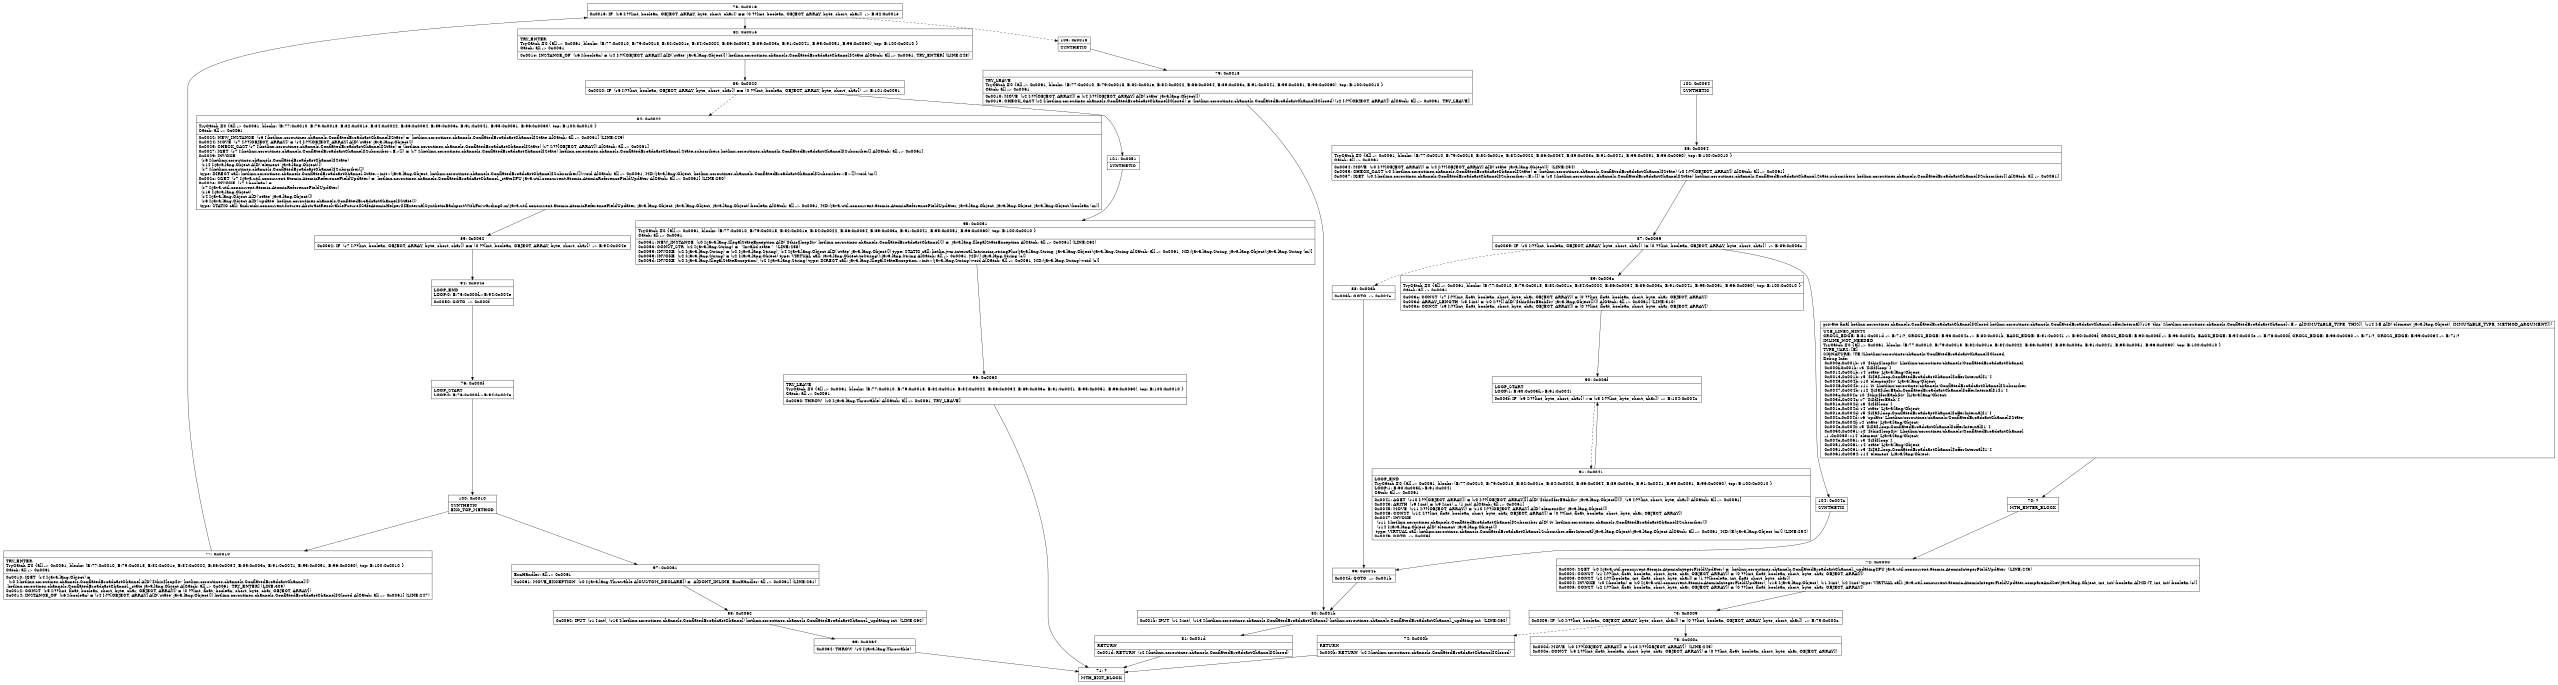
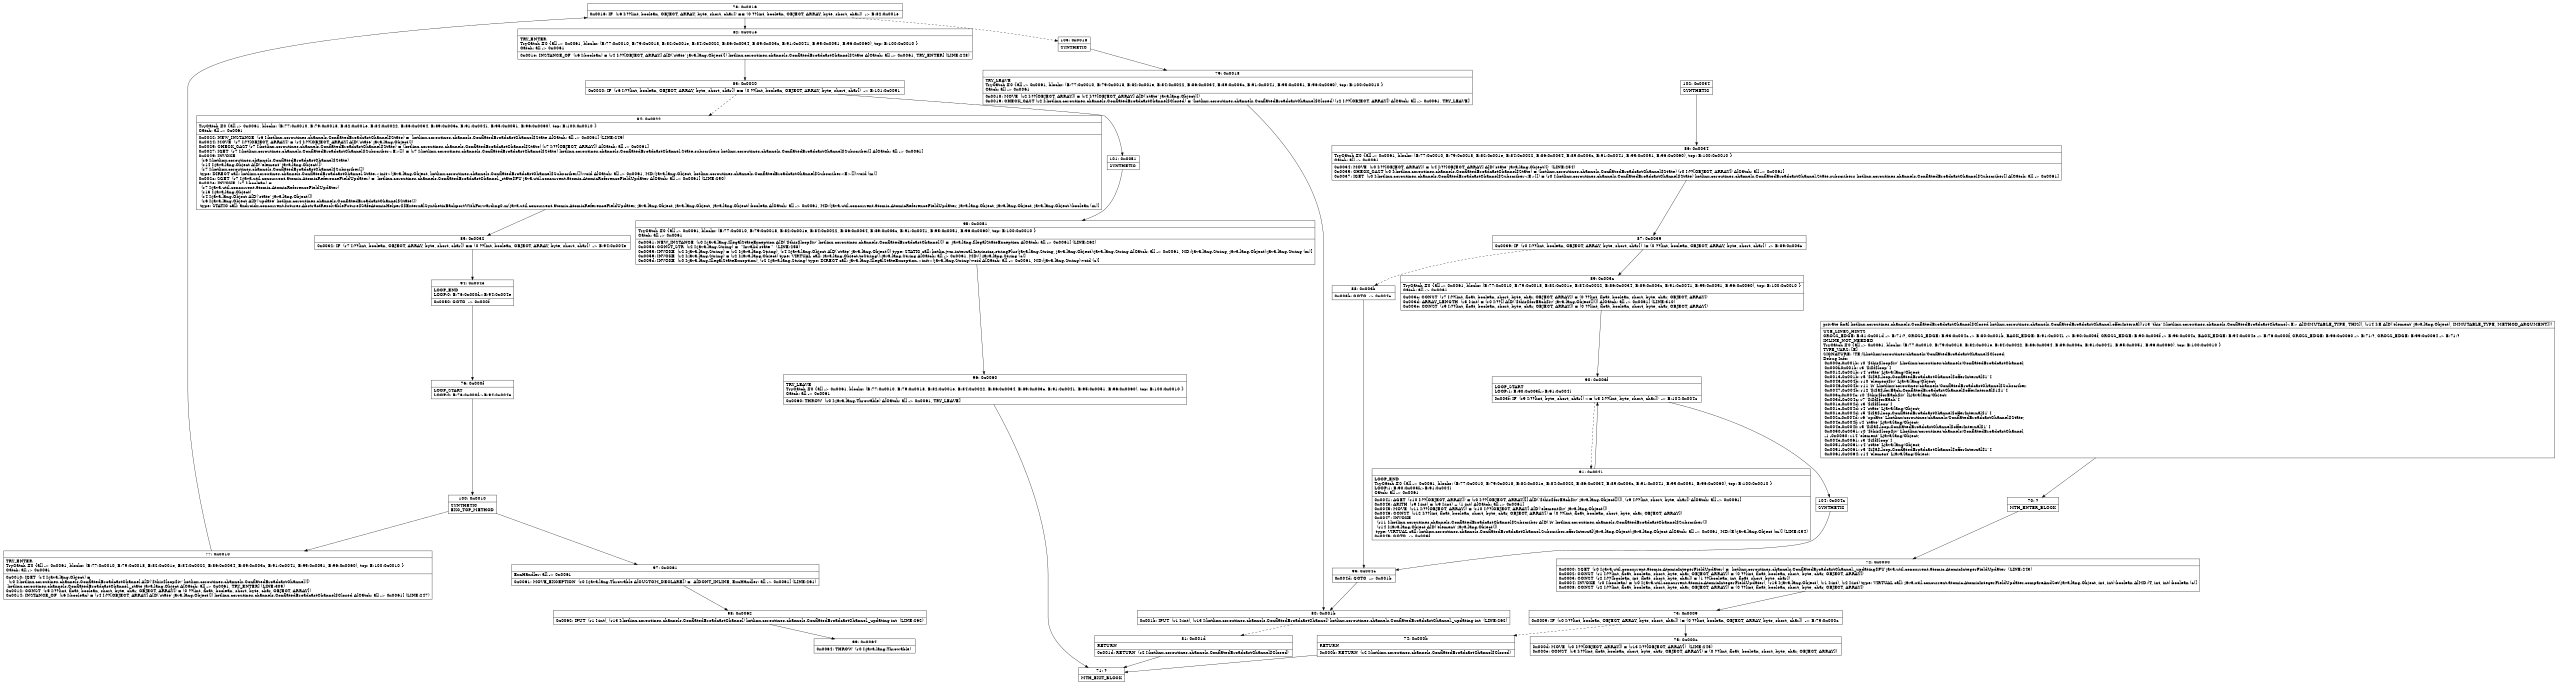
(1815, 341) -> (1759, 434)
(1268, 630) -> (1268, 630)
(995, 662) -> none
